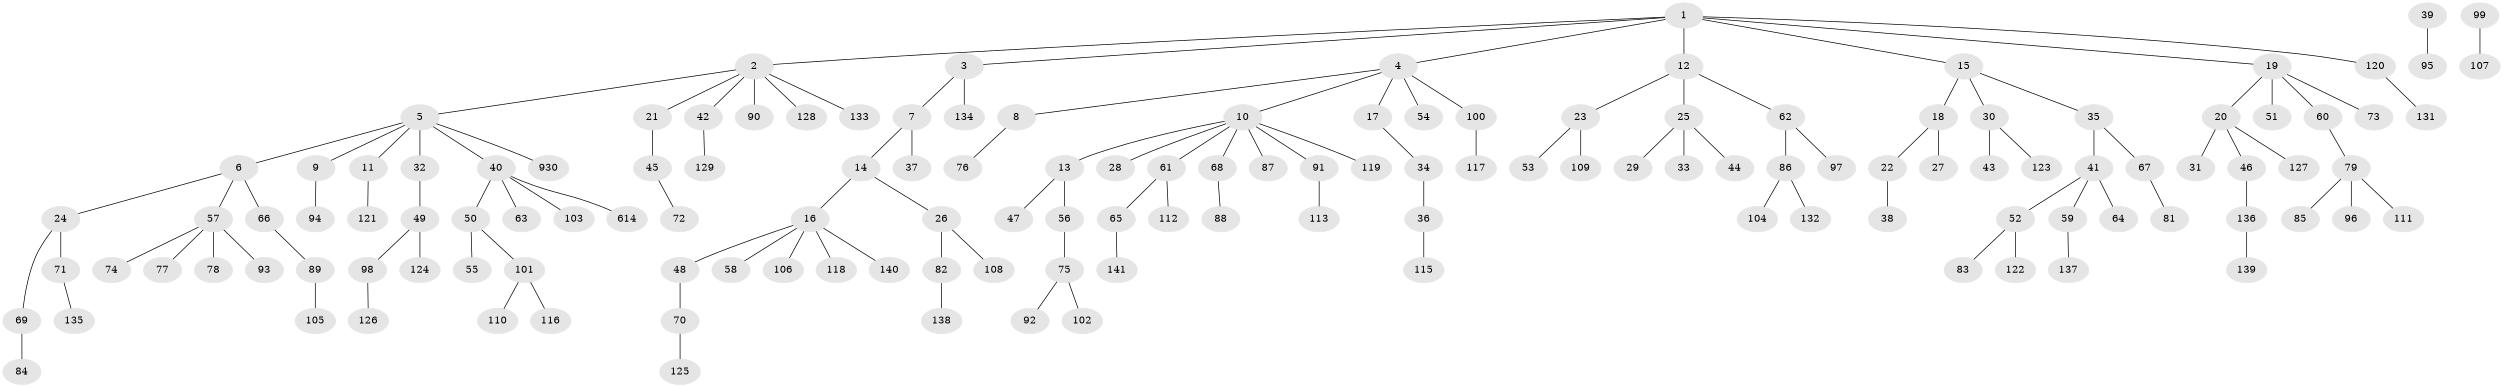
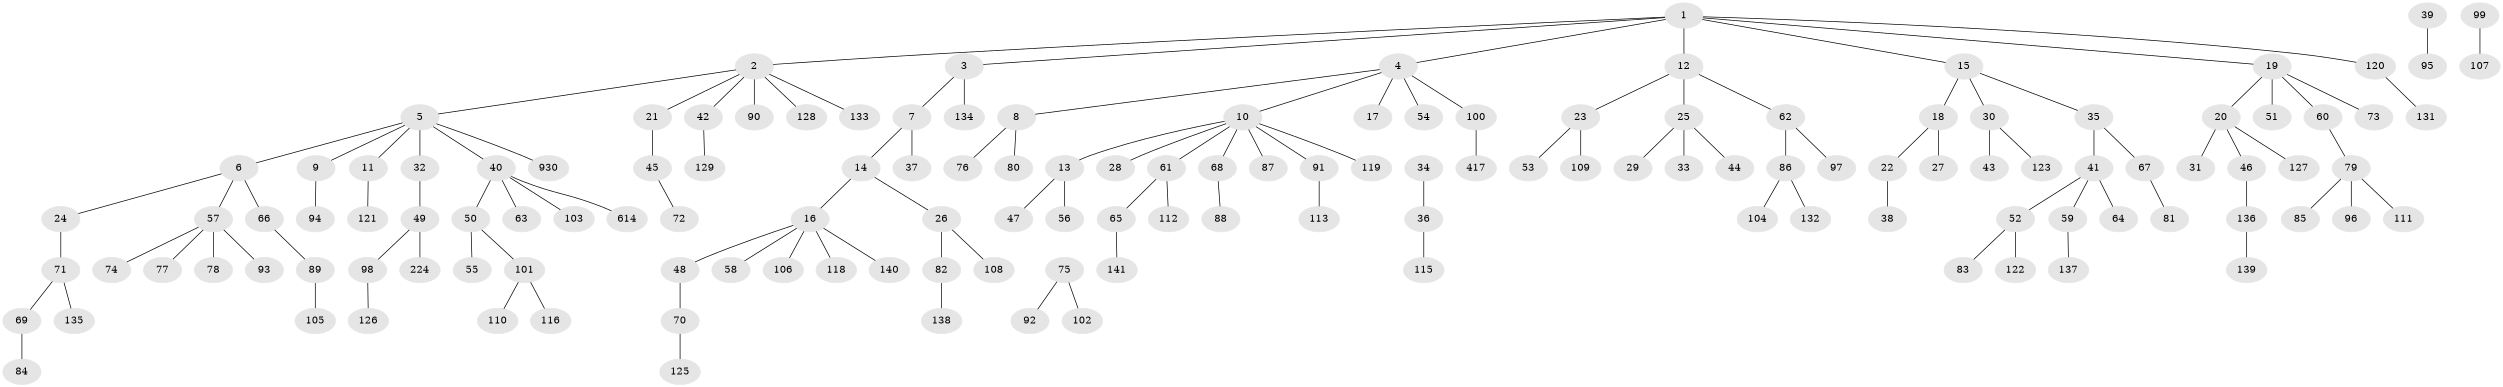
(1398, 143) -> none
none -> (1014, 168)
(1476, 168) -> (1476, 168)
(1065, 245) -> none
(32, 267) -> (41, 296)
(420, 270) -> (420, 270)
